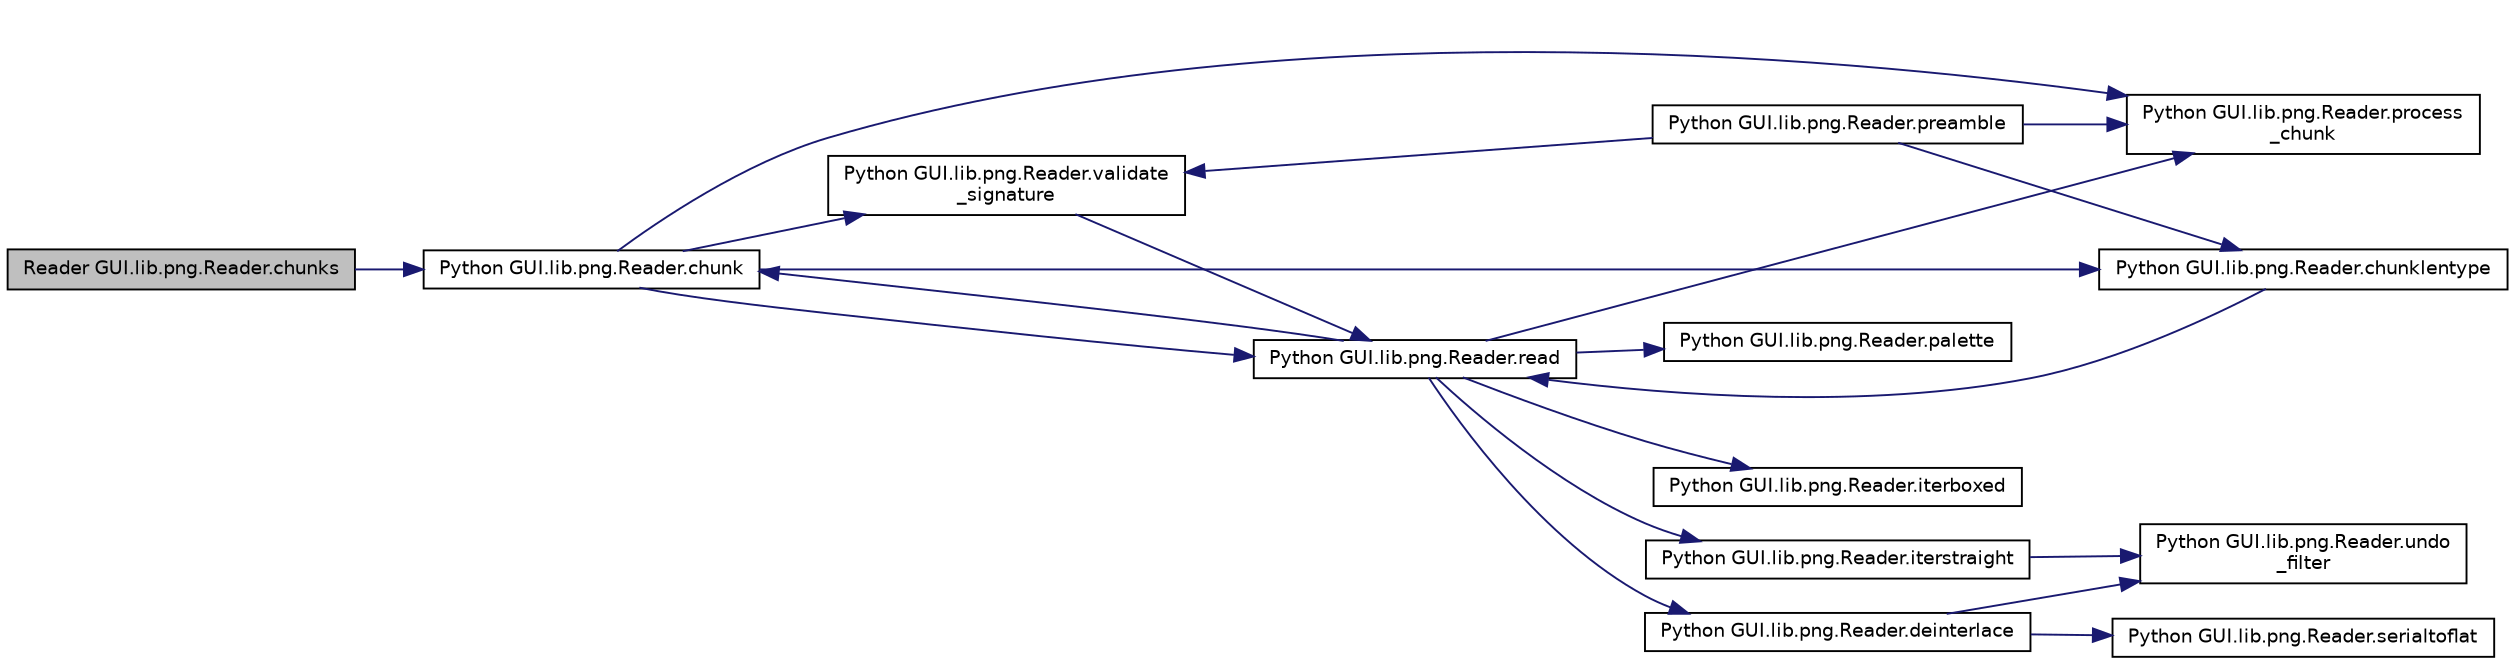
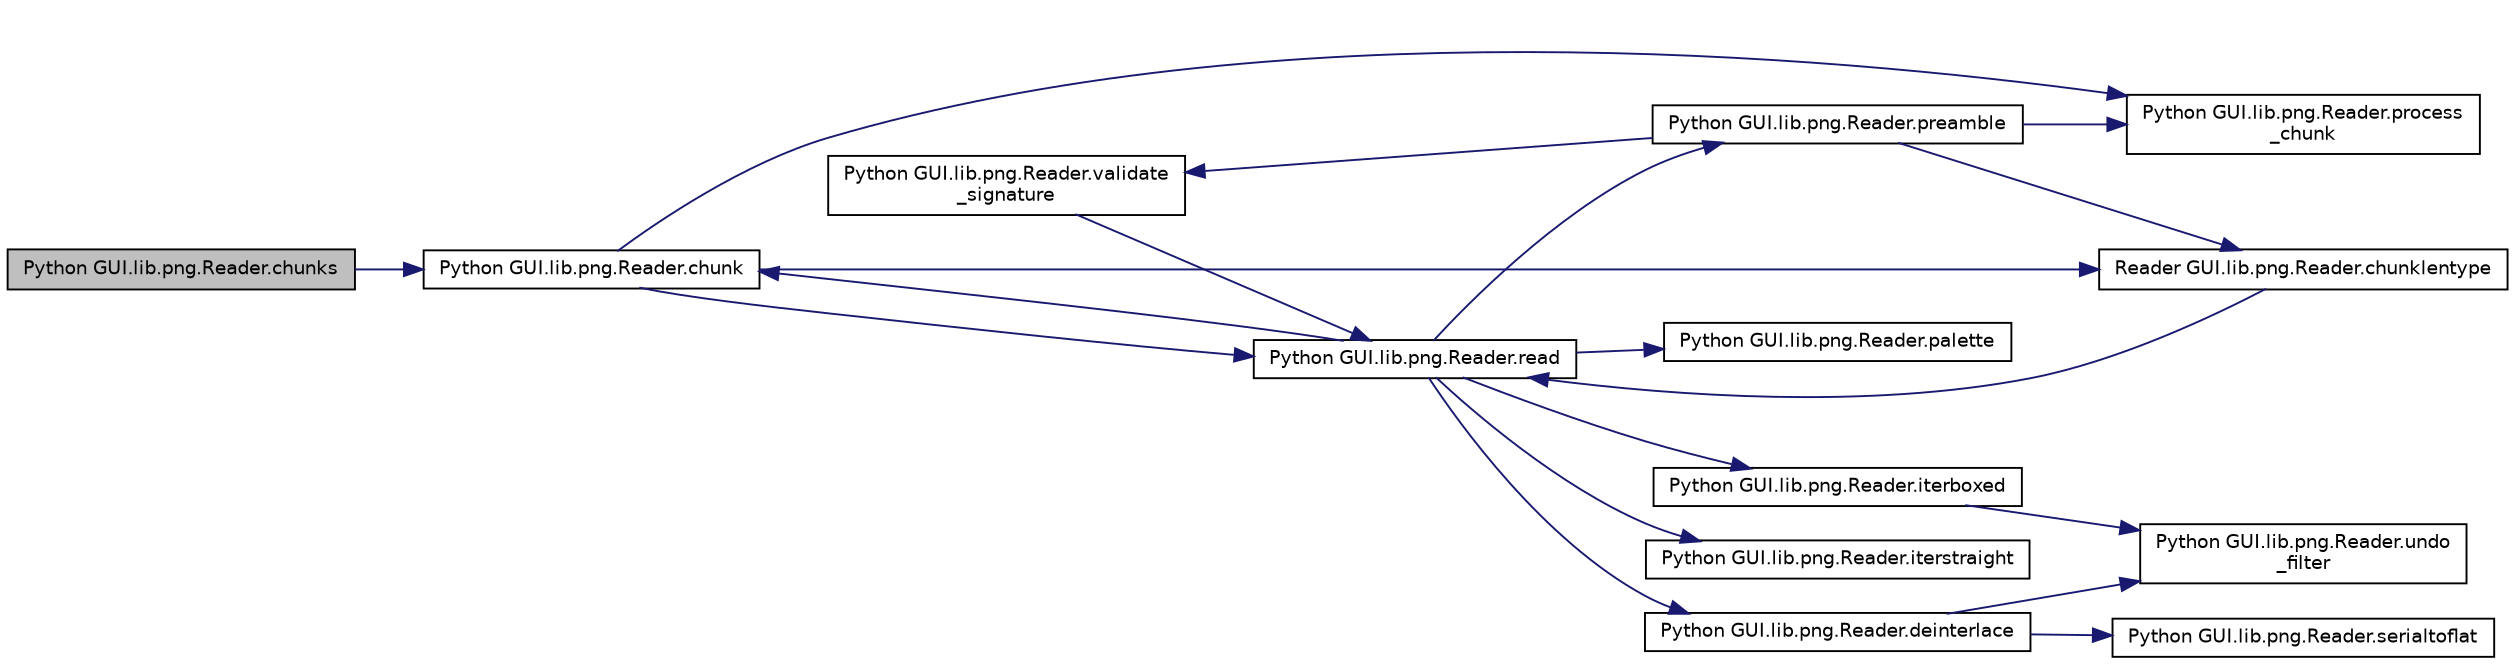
(764, 235) -> none
(1830, 250) -> (1557, 227)
(181, 269) -> (181, 269)
(2303, 269) -> (2303, 269)
(2075, 557) -> (2043, 516)
